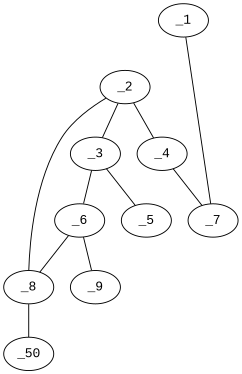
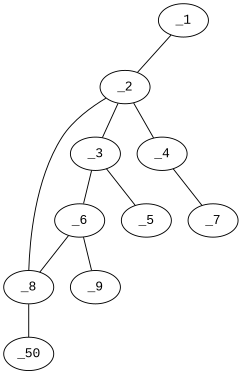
(198, 121) -> (154, 54)
